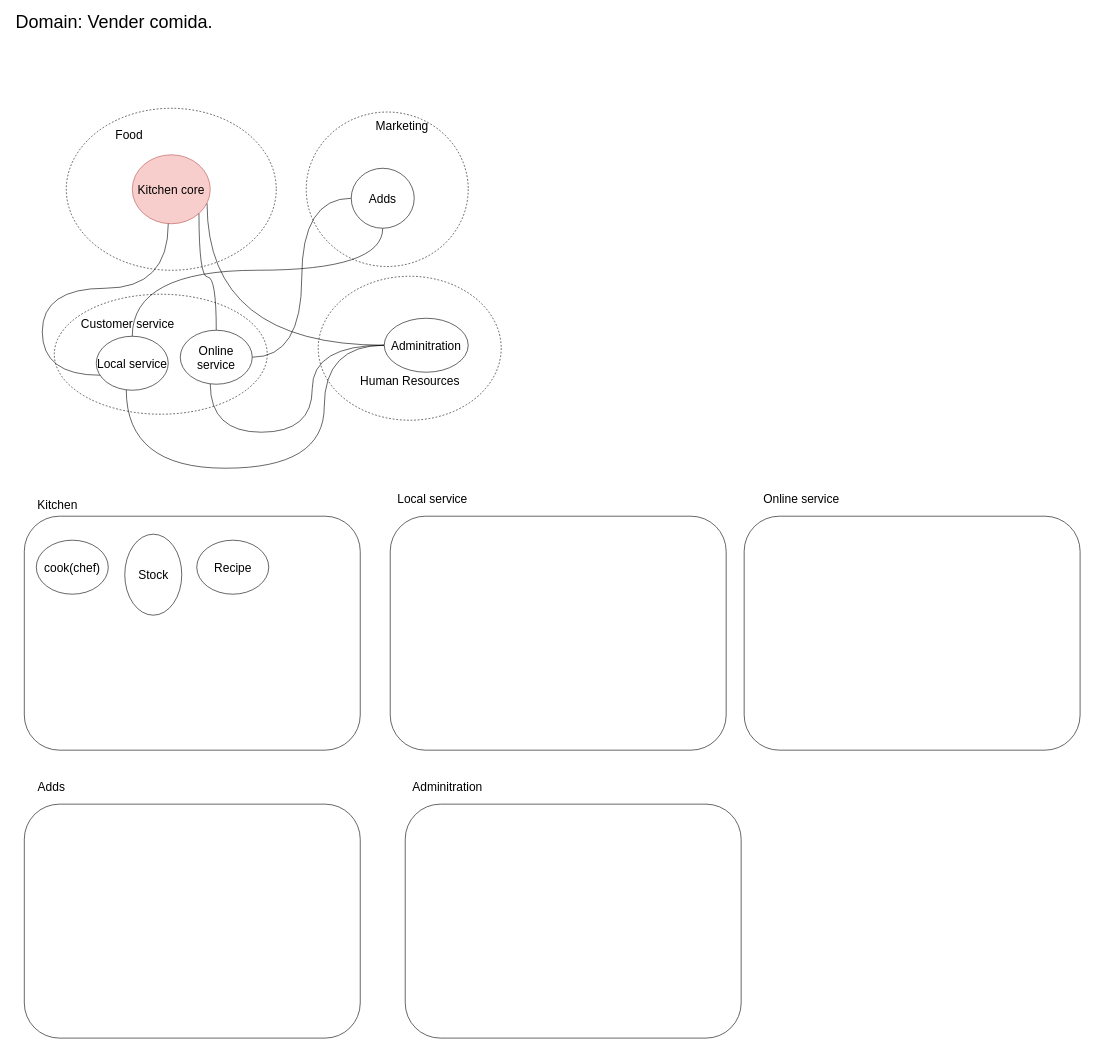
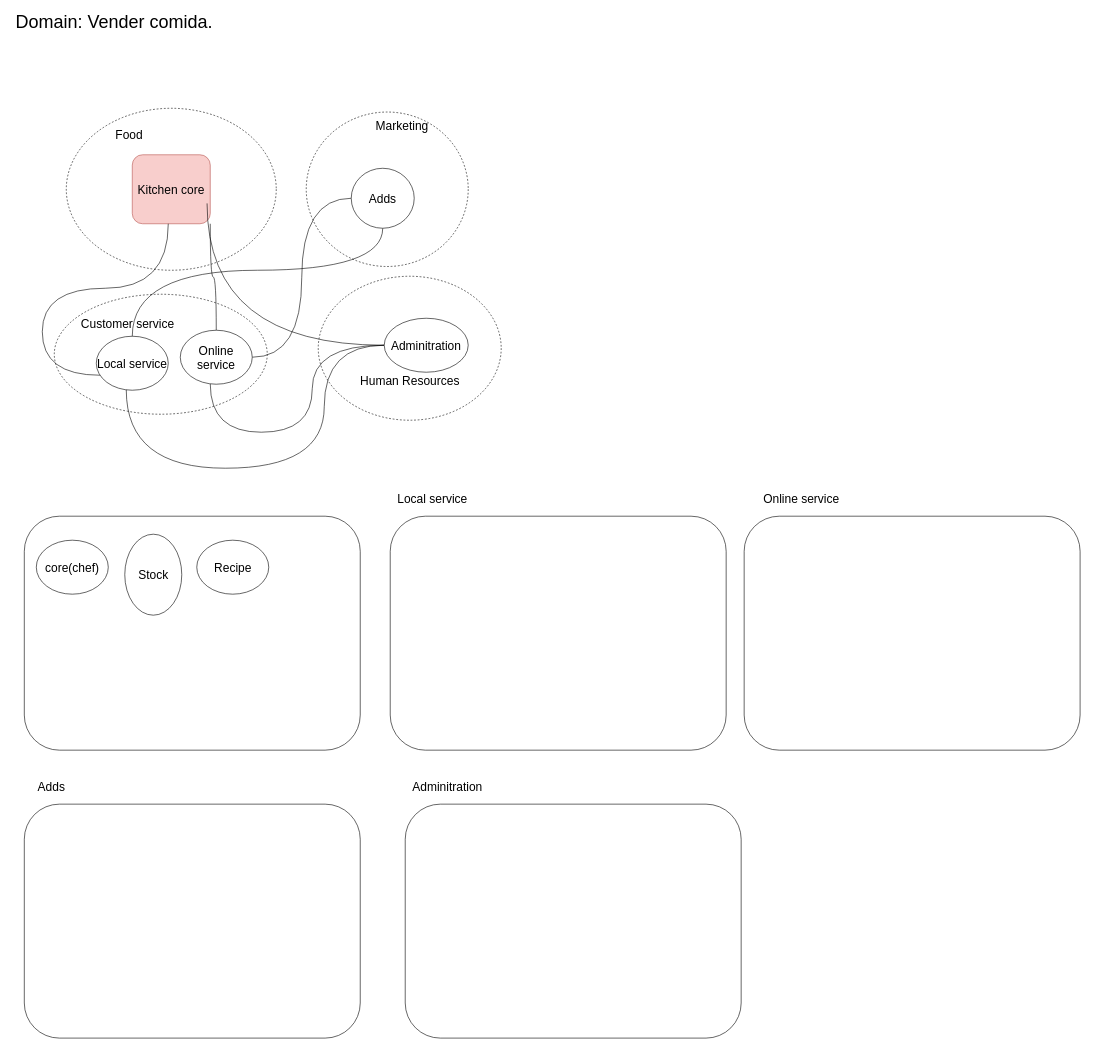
(171, 189) -> (171, 189)
(57, 504) -> none
(72, 567) -> (72, 567)
